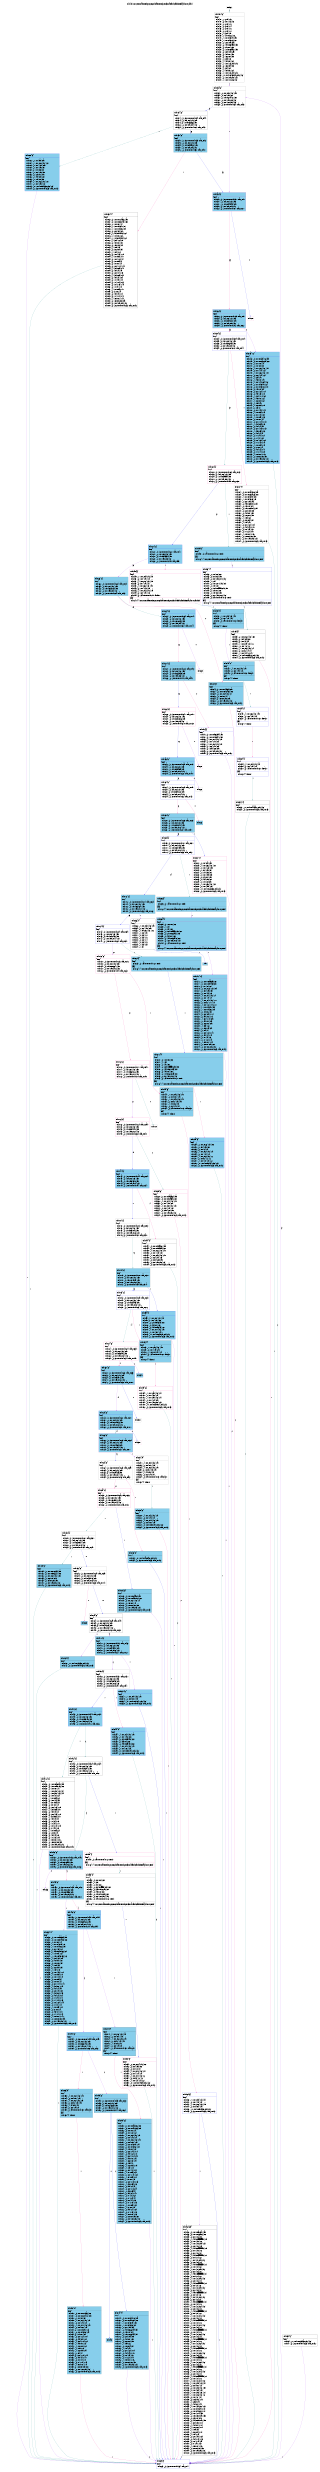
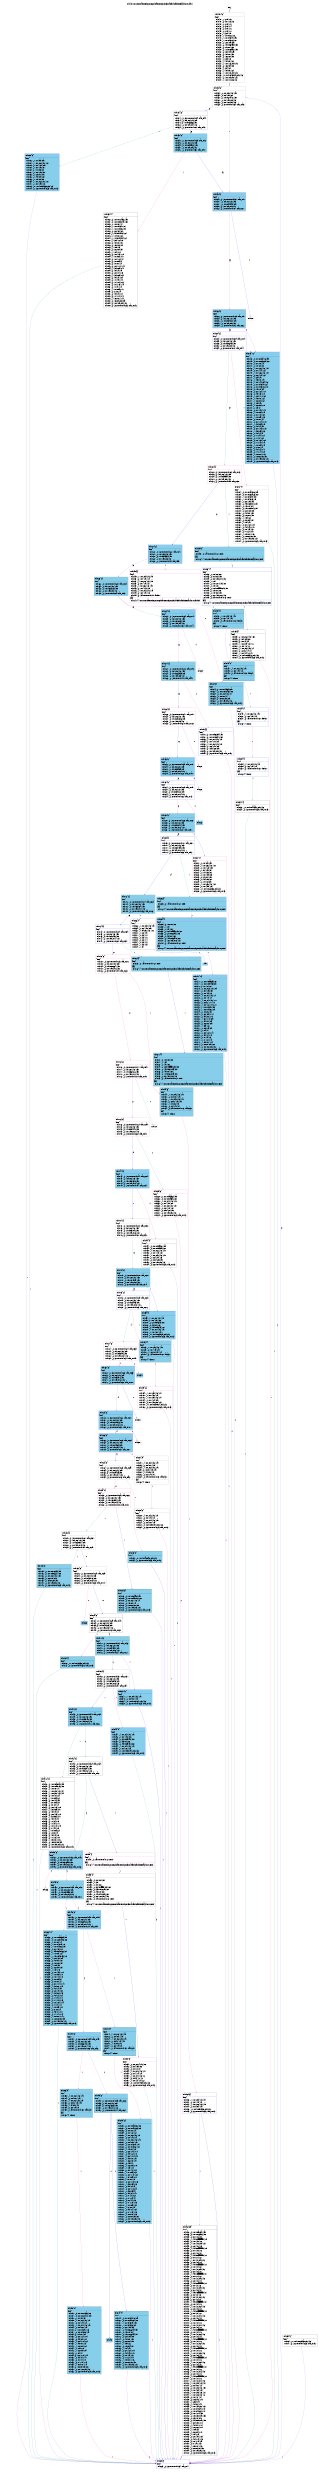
(229, 8) -> (229, 8)
(207, 1153) -> none
(152, 1519) -> (152, 1519)
(67, 1557) -> (75, 1558)
